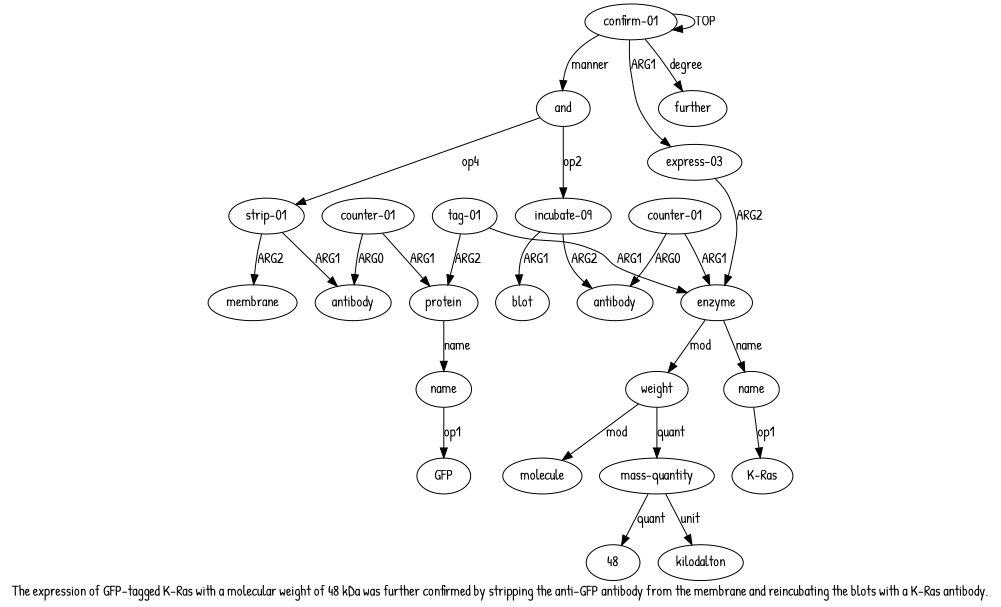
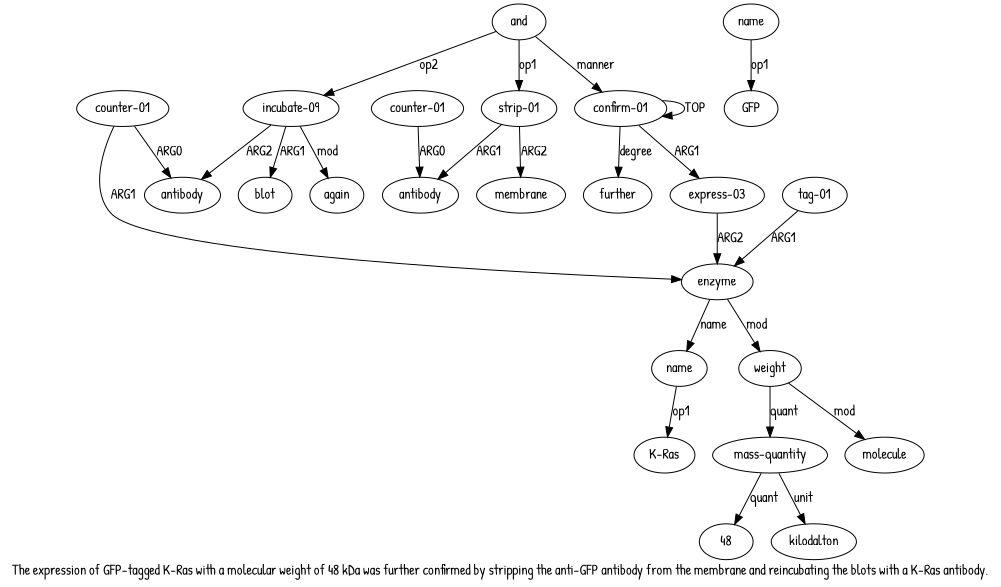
(575, 53) -> (565, 61)
(471, 162) -> (528, 65)
none -> (337, 195)
(444, 303) -> none
